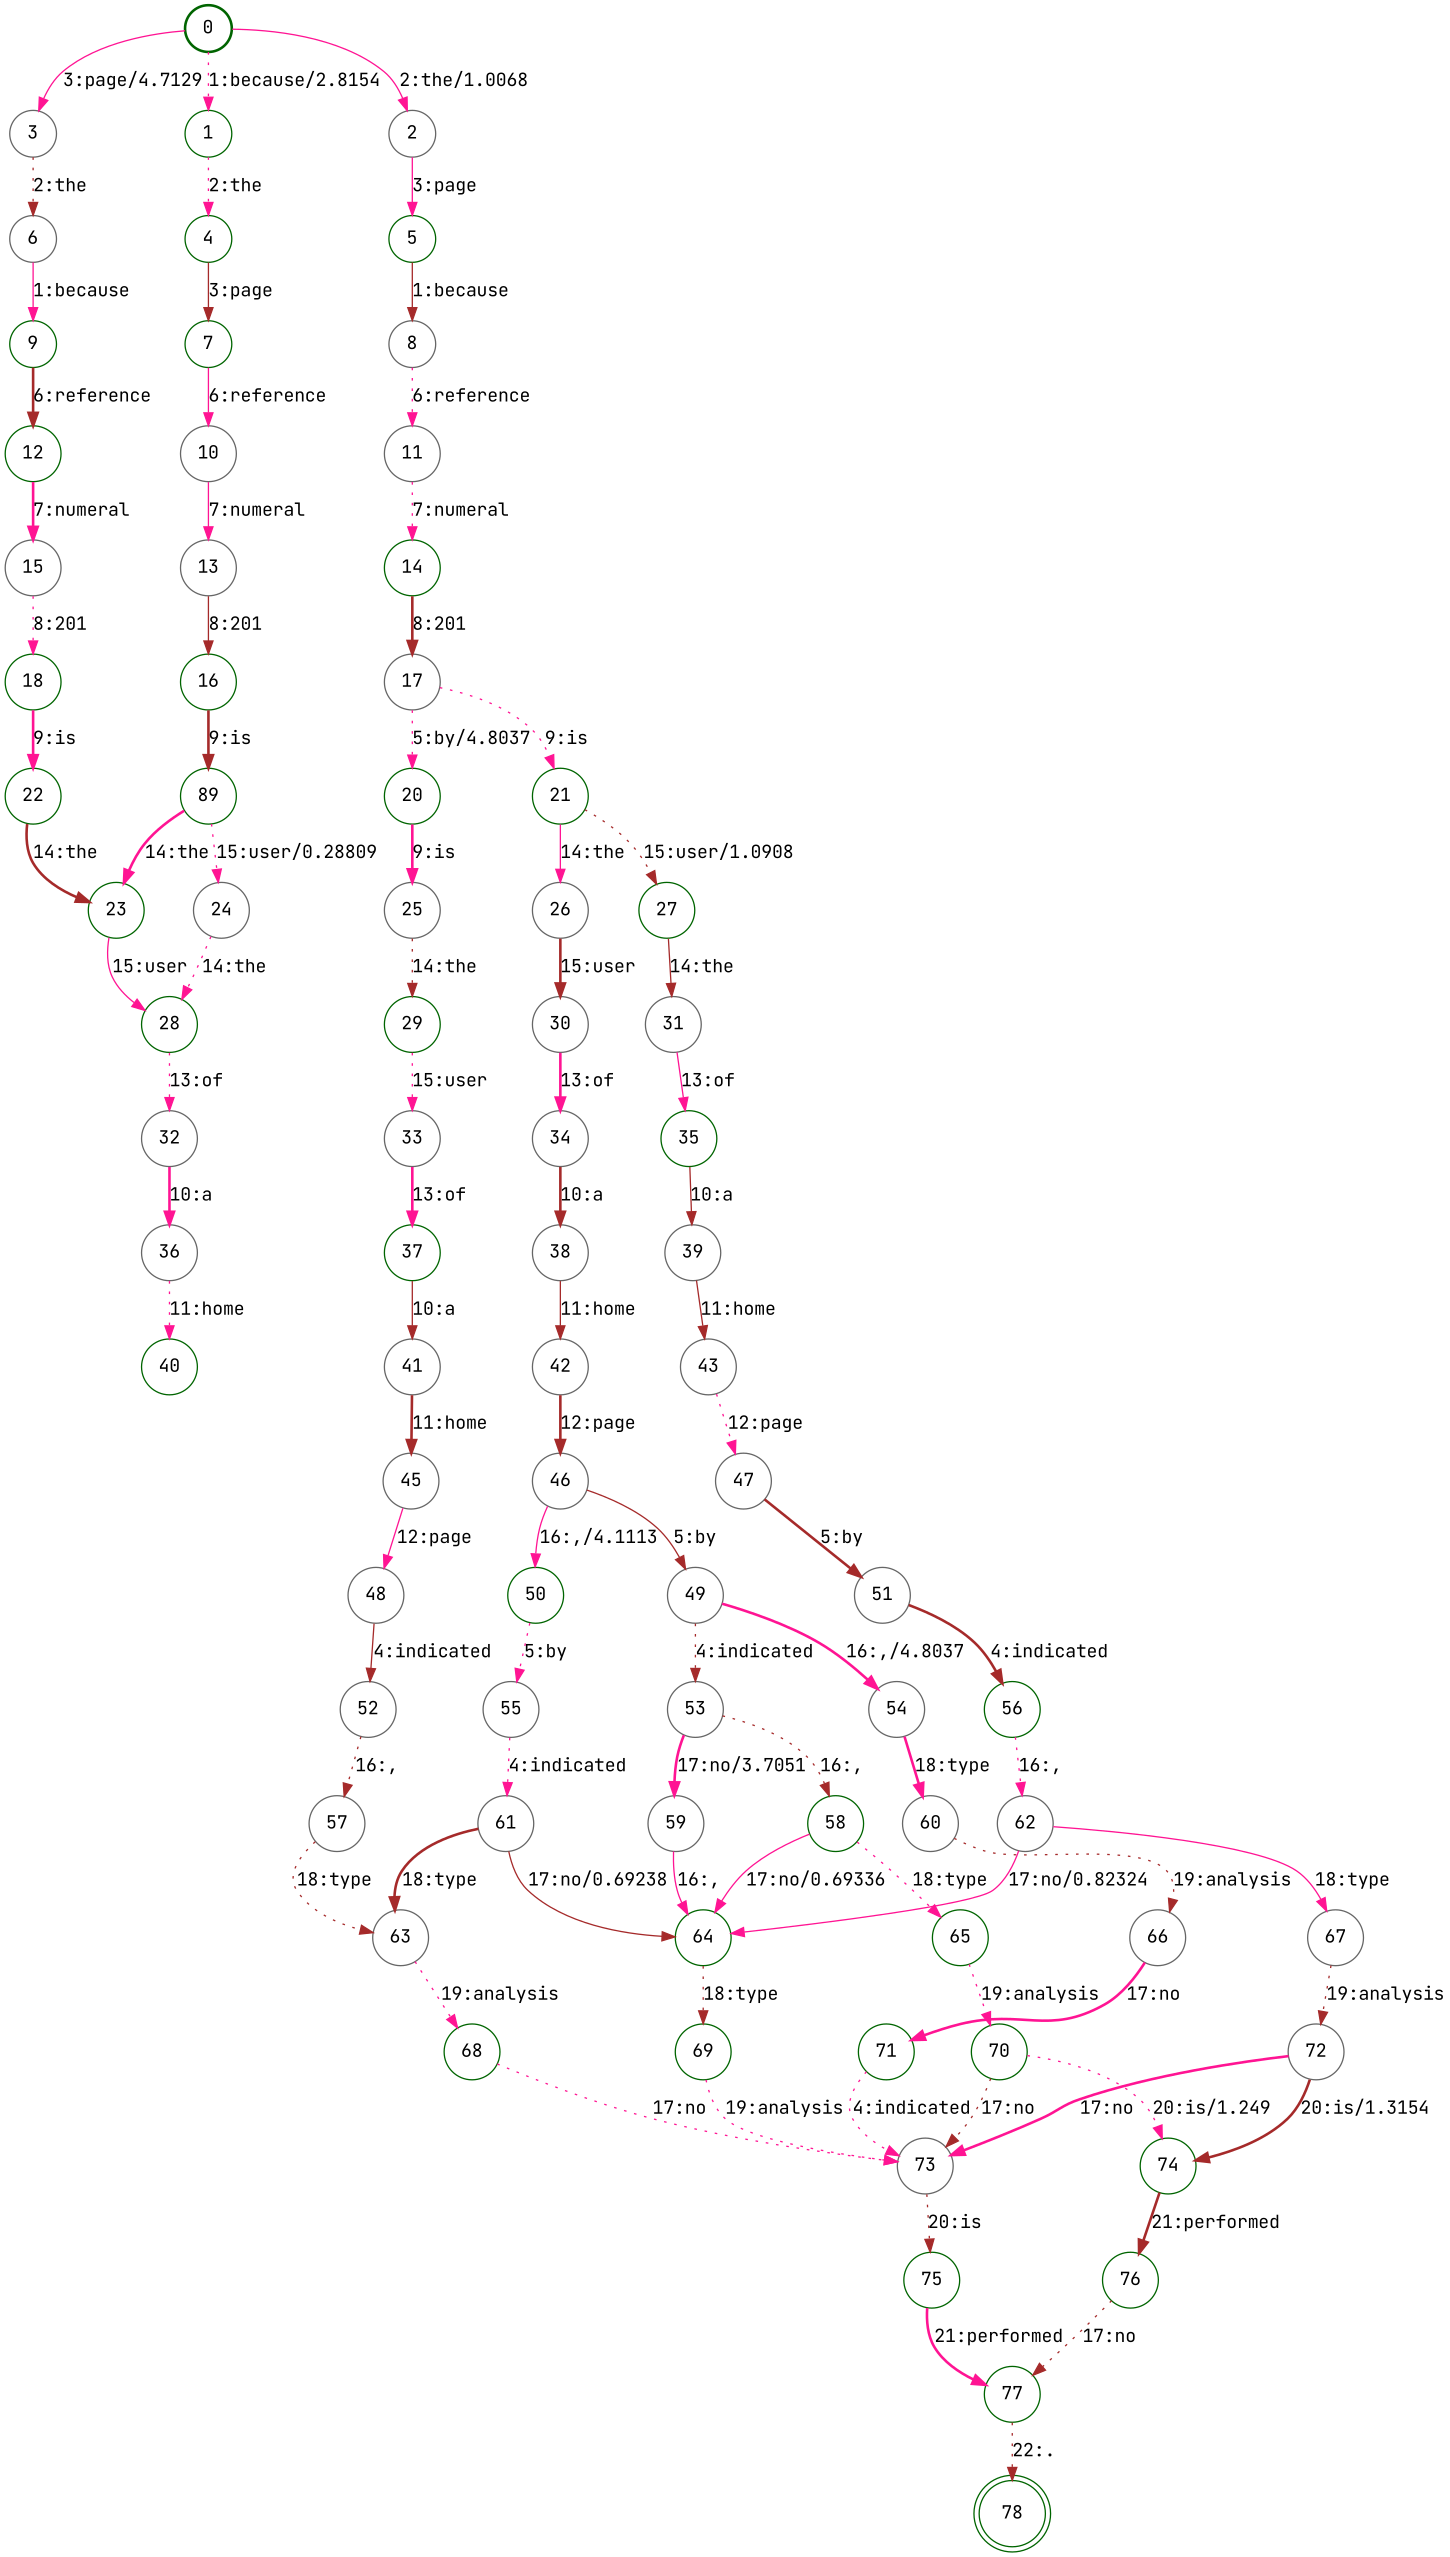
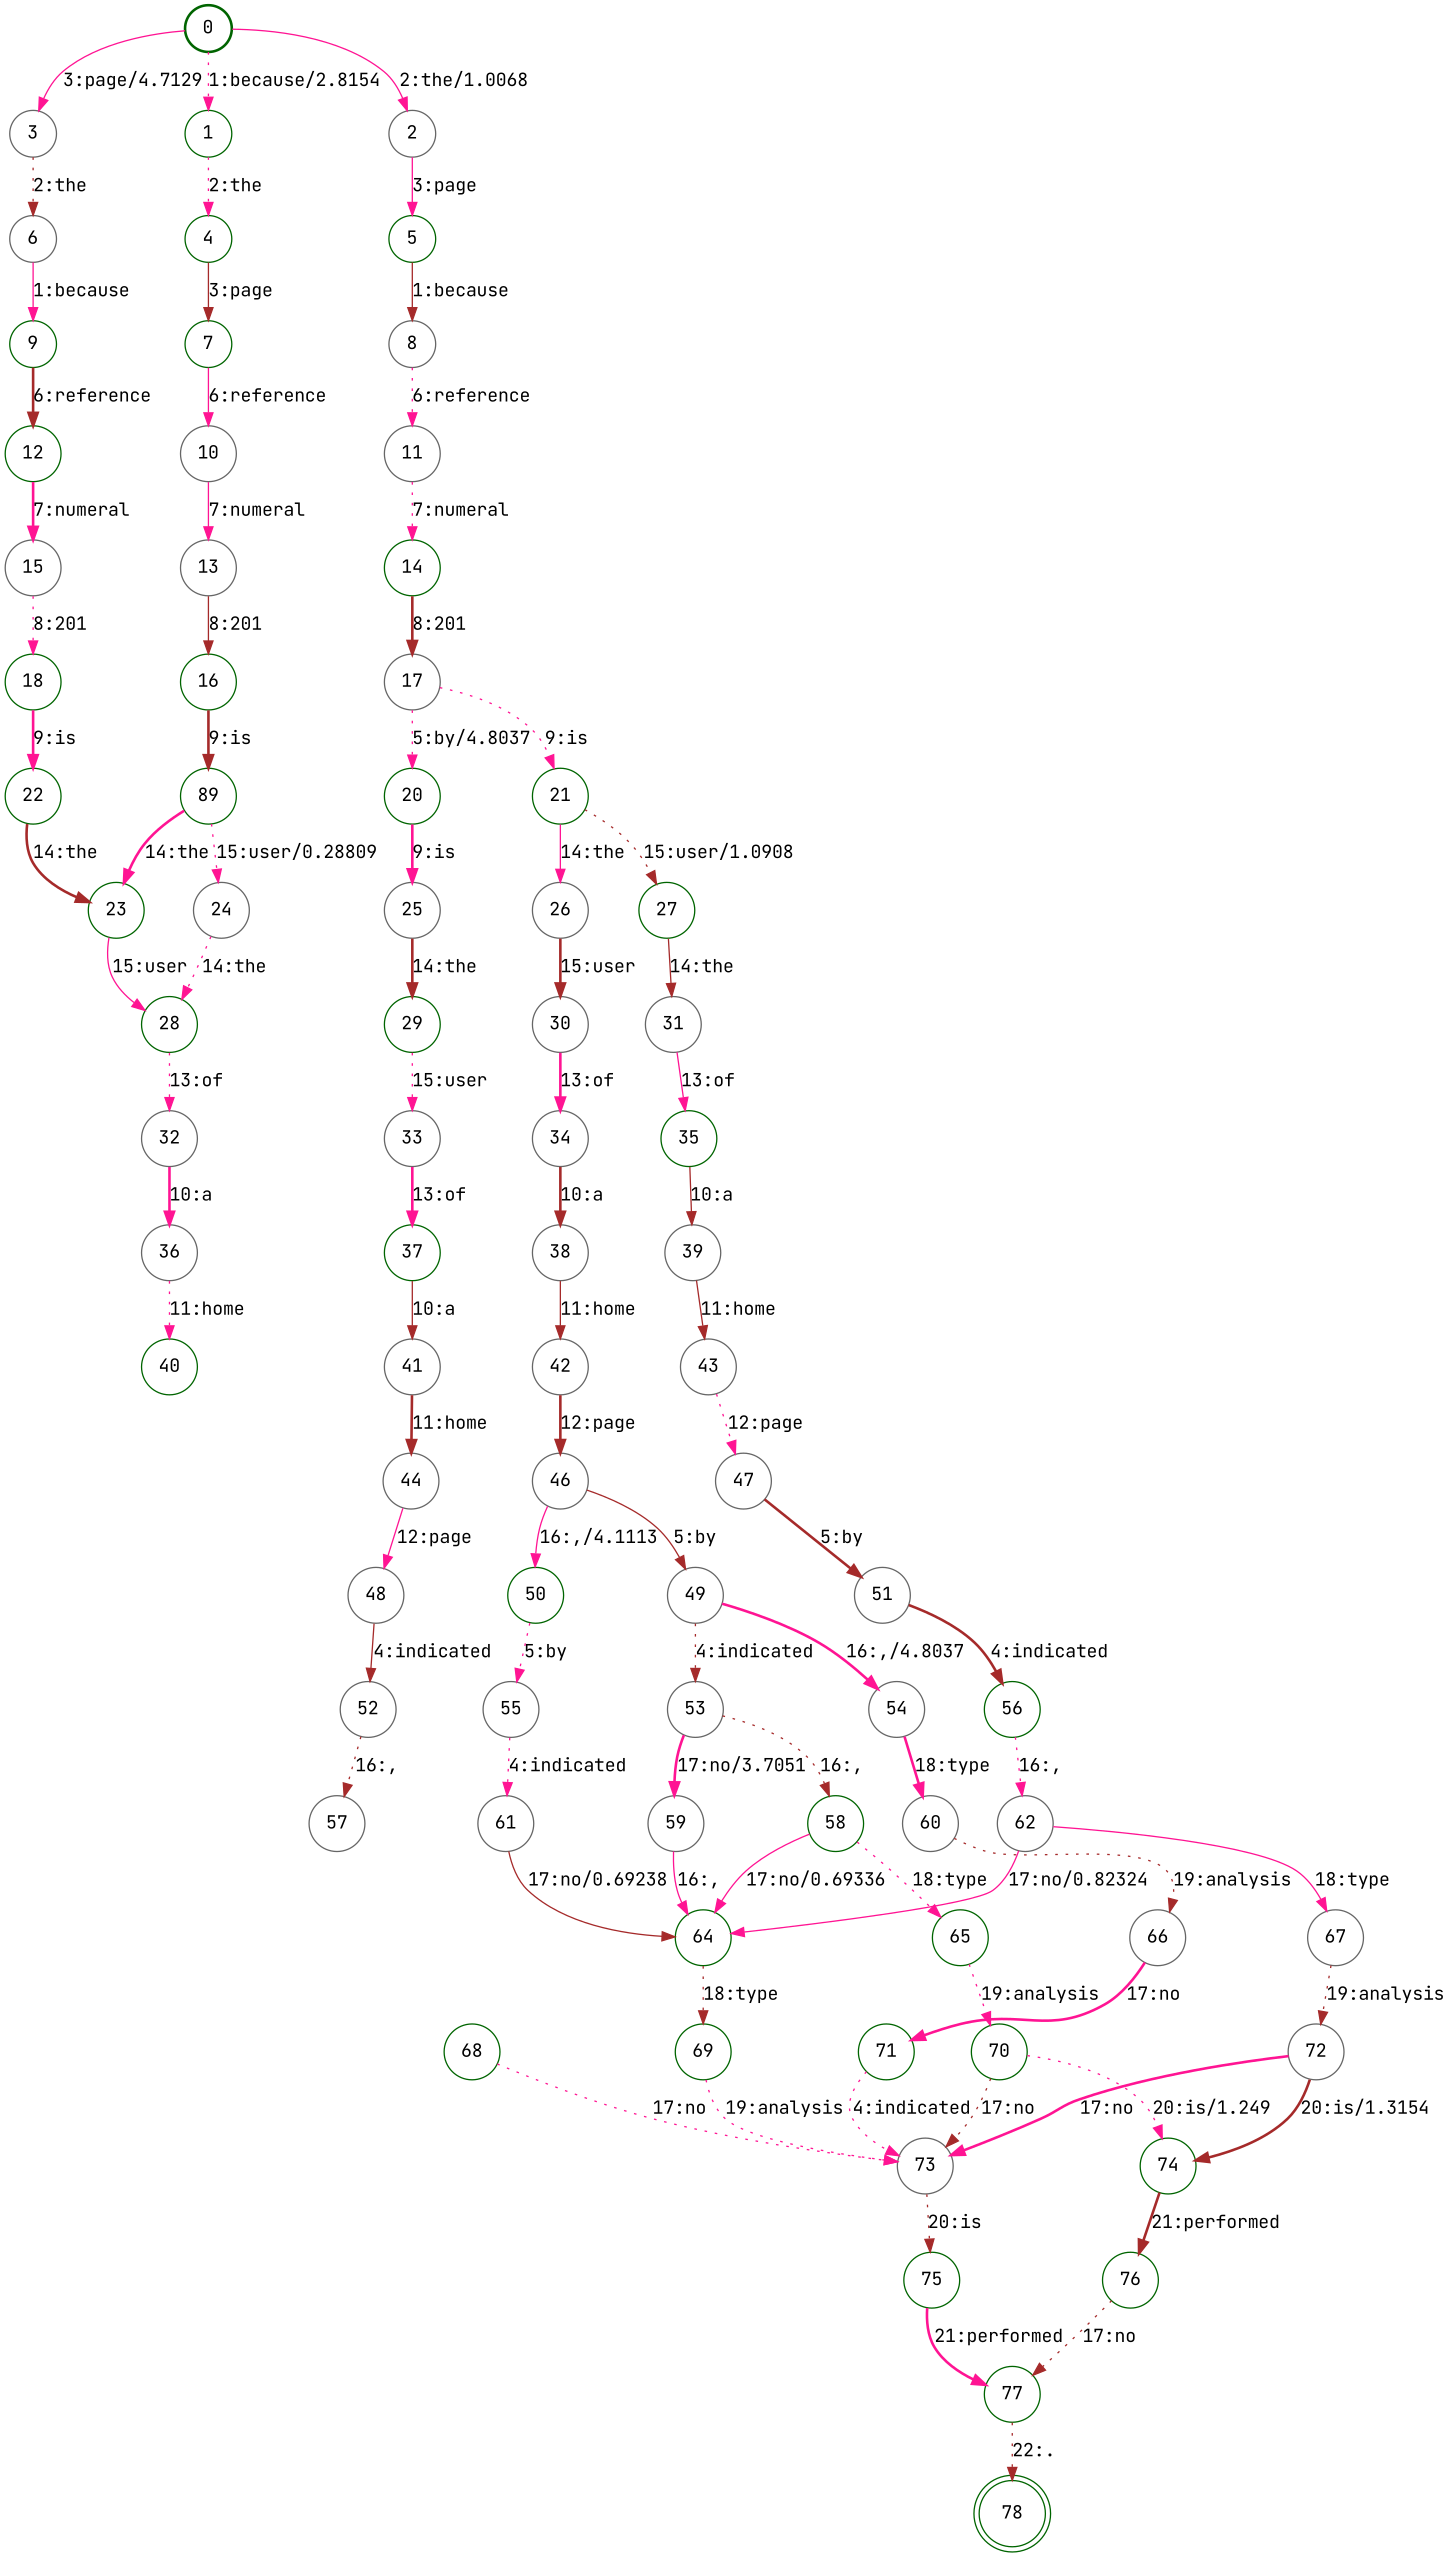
(412, 961) -> (412, 961)
(411, 1481) -> (411, 1481)
(401, 1938) -> none
